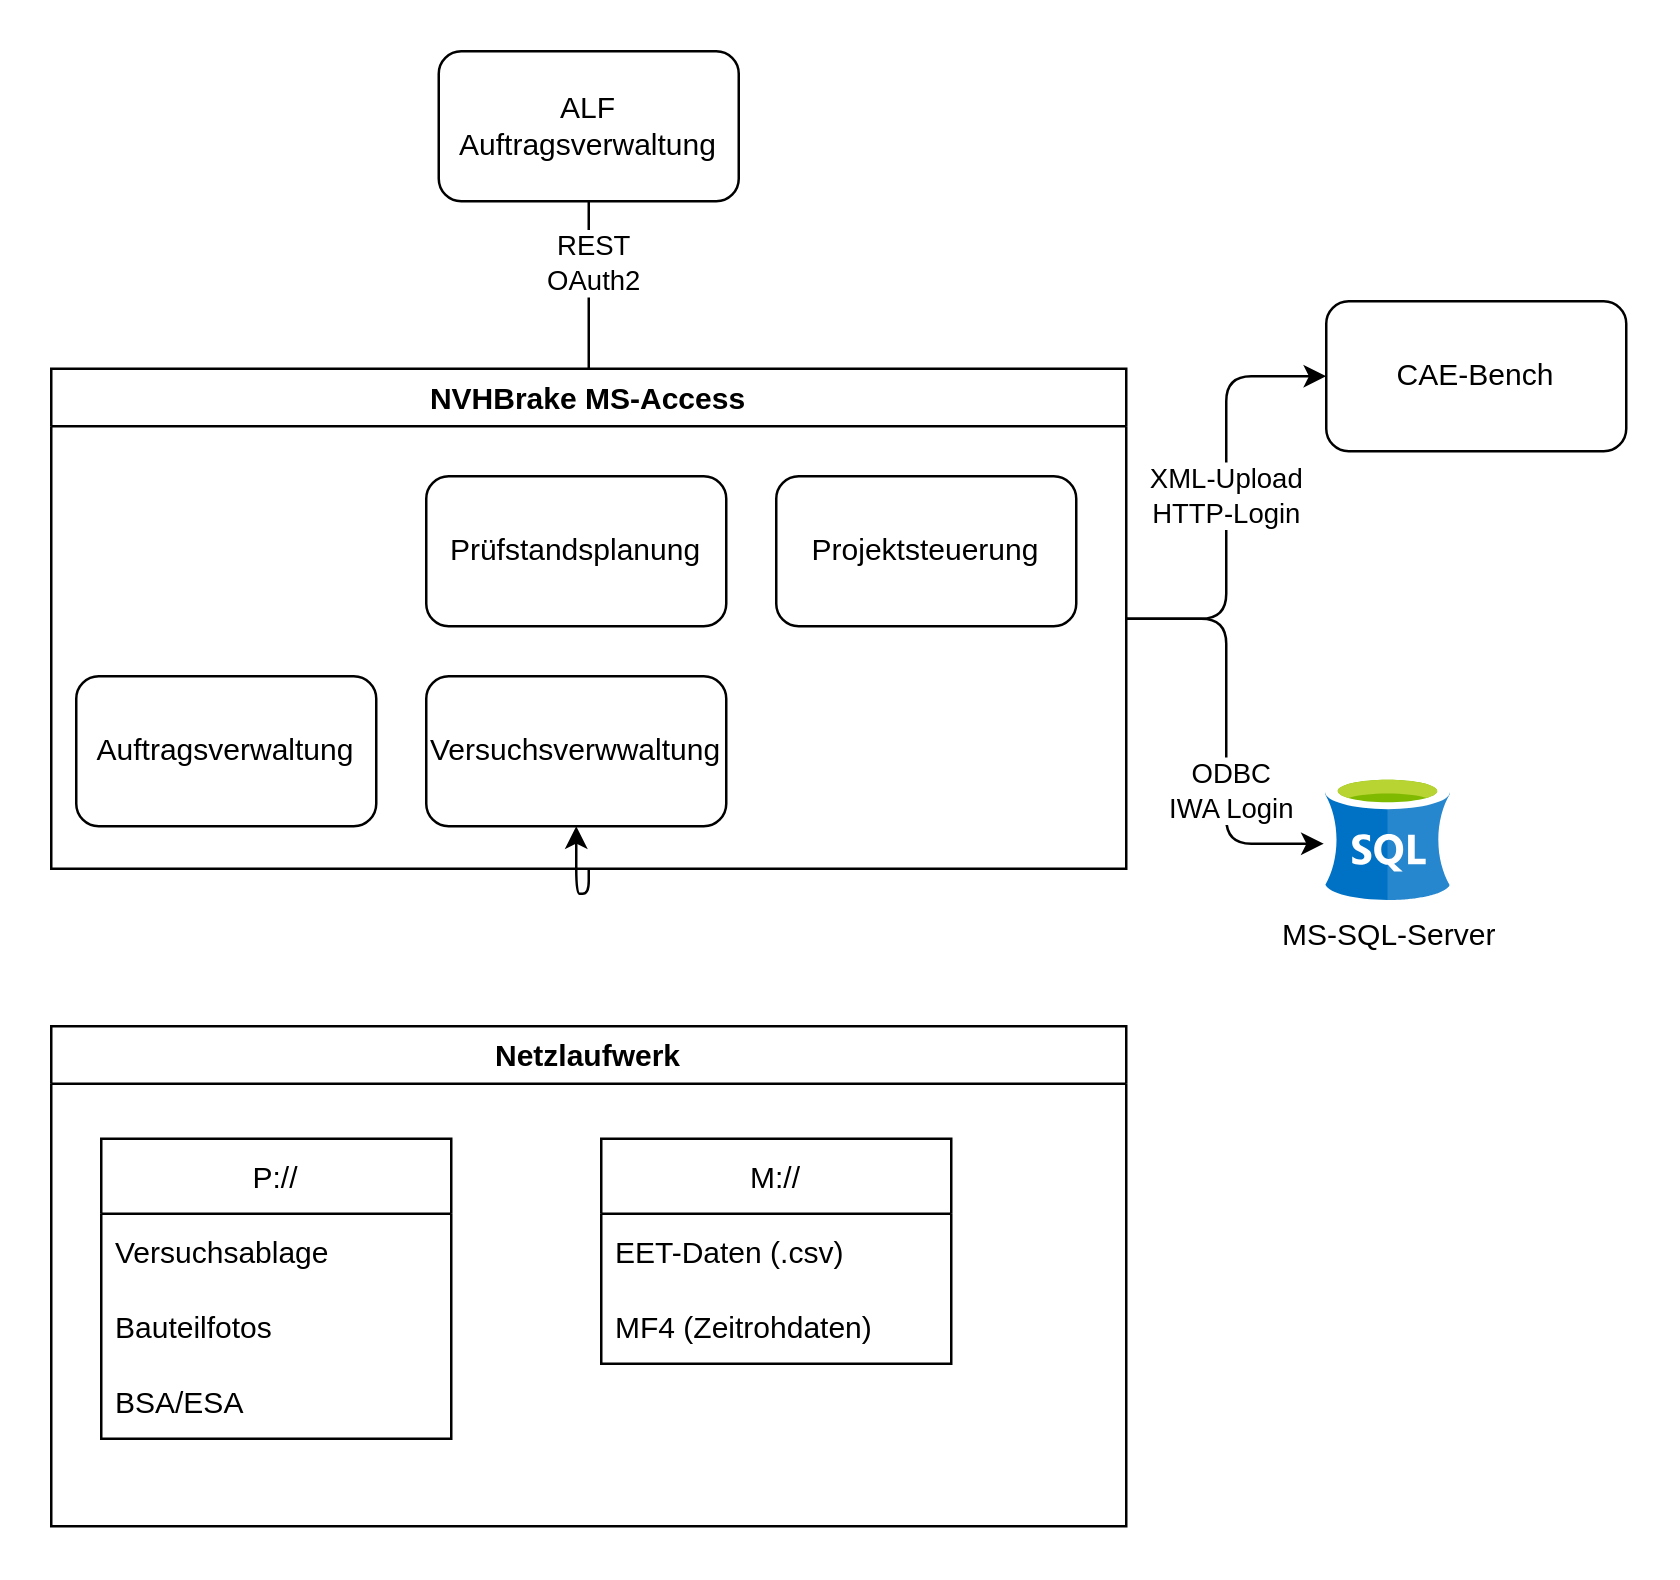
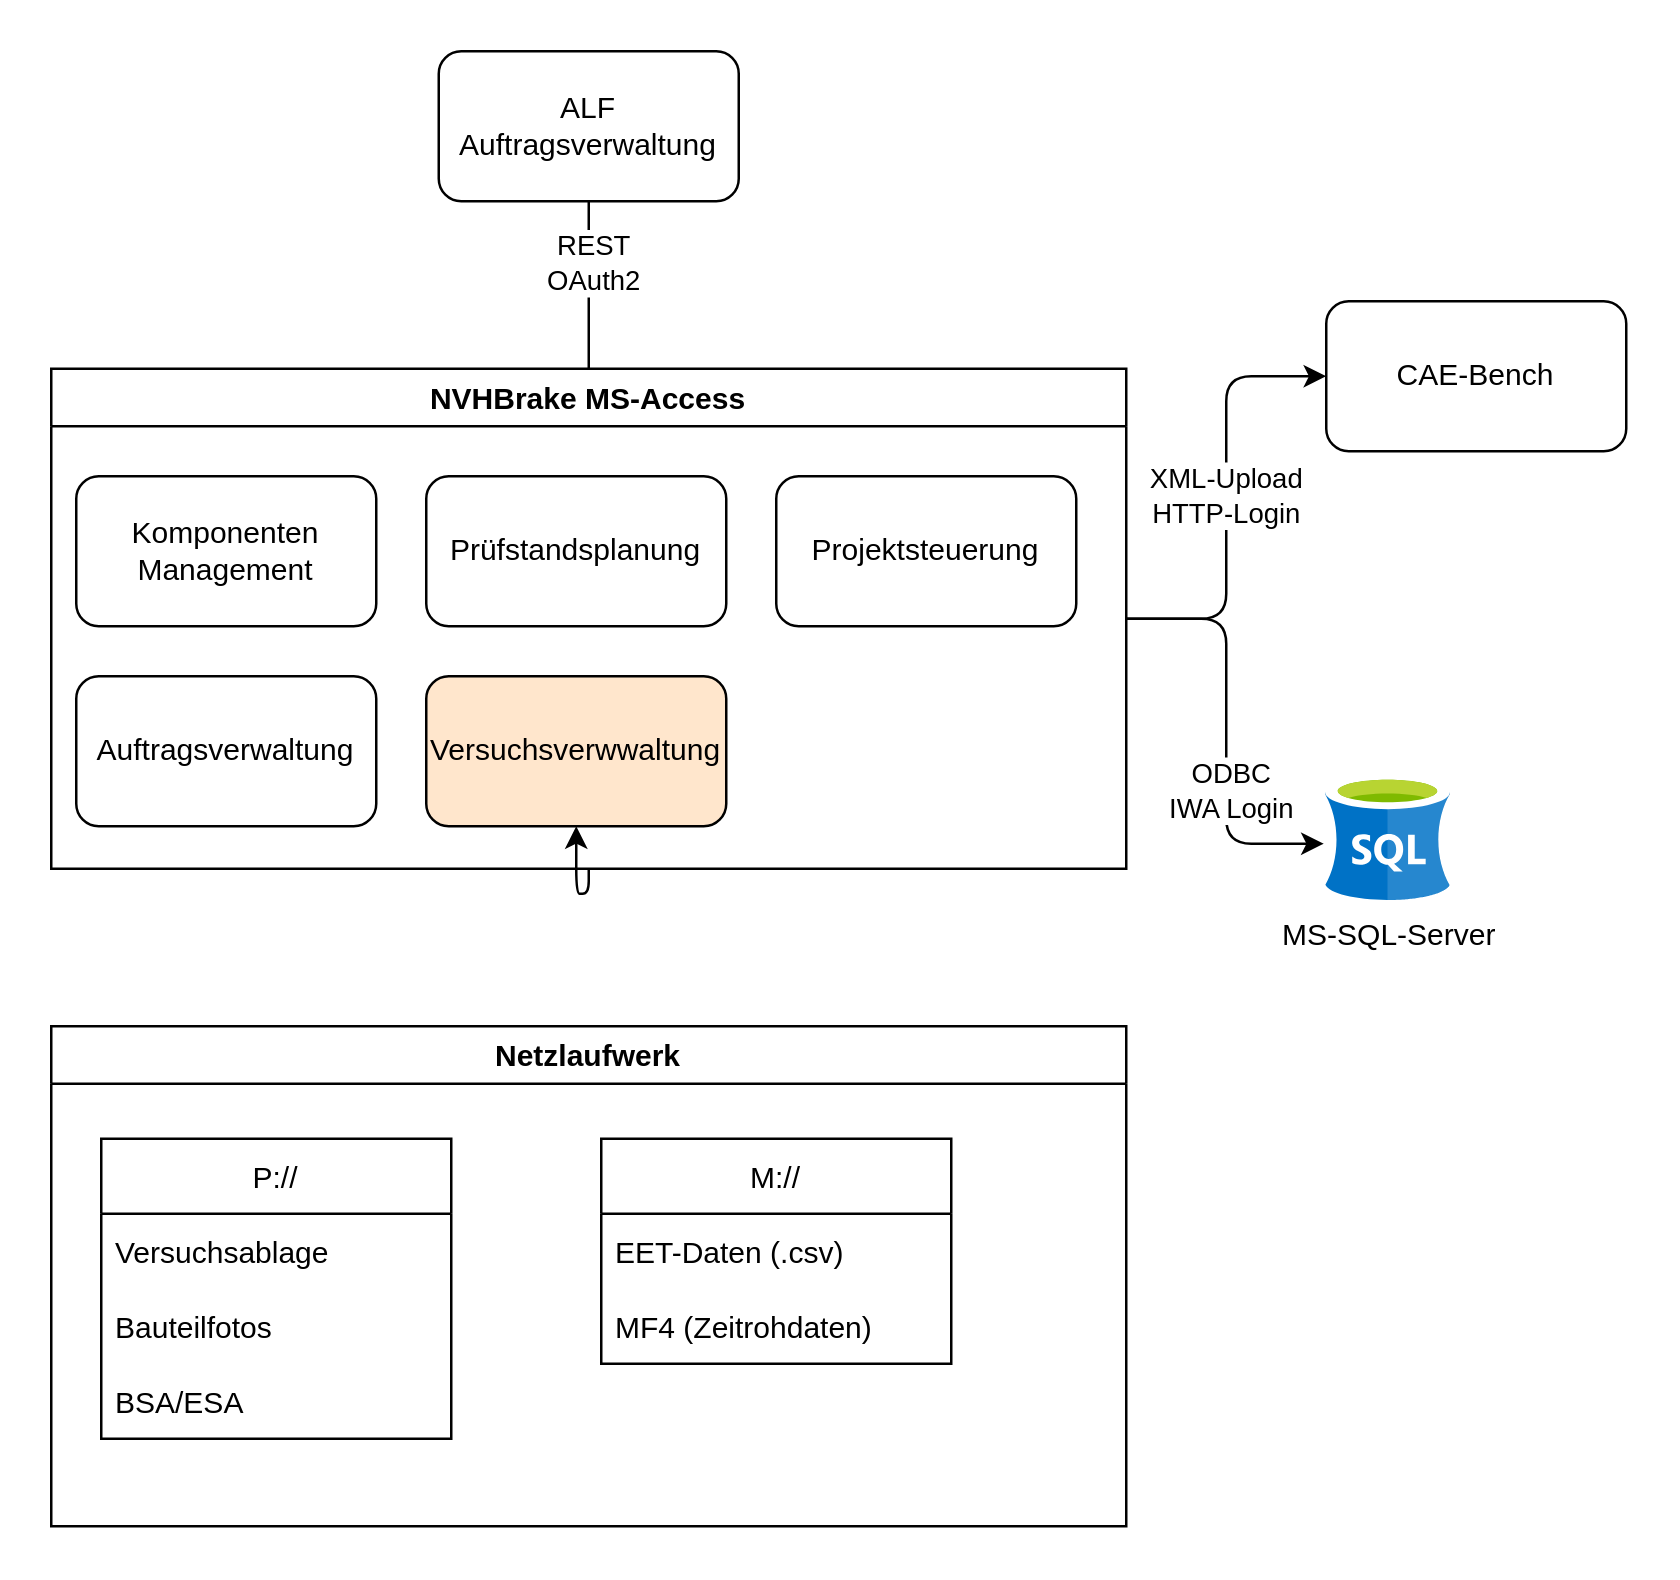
none -> (226, 551)
(576, 751) -> (576, 751)
